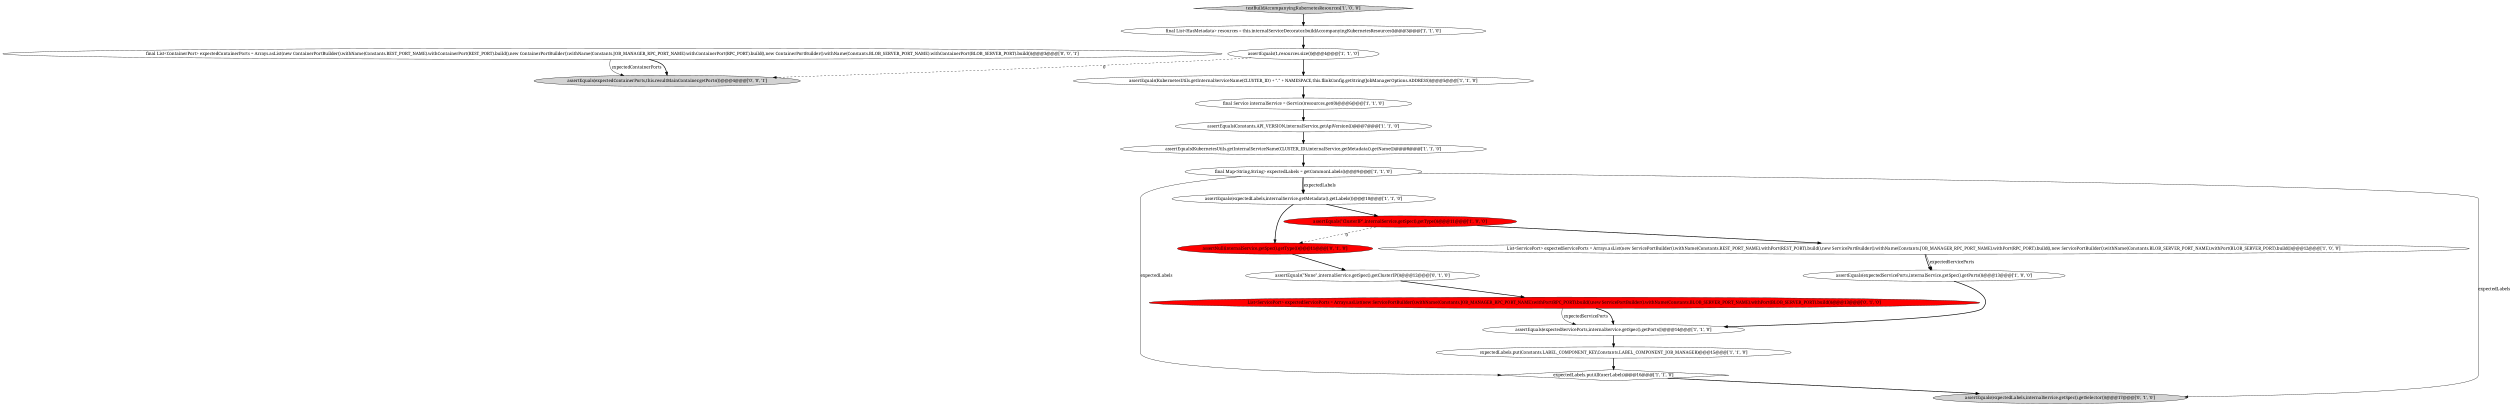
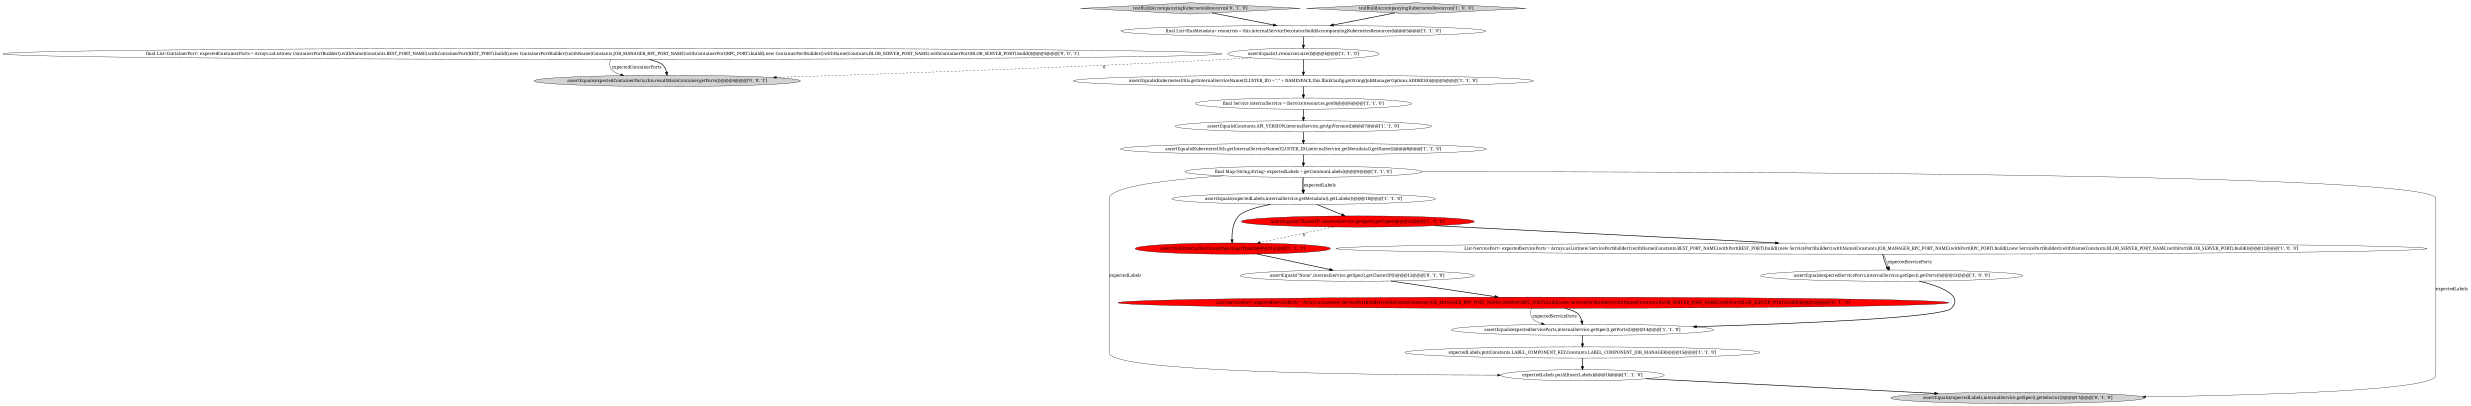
none -> (1190, 8)
(1614, 375) -> (1582, 375)
